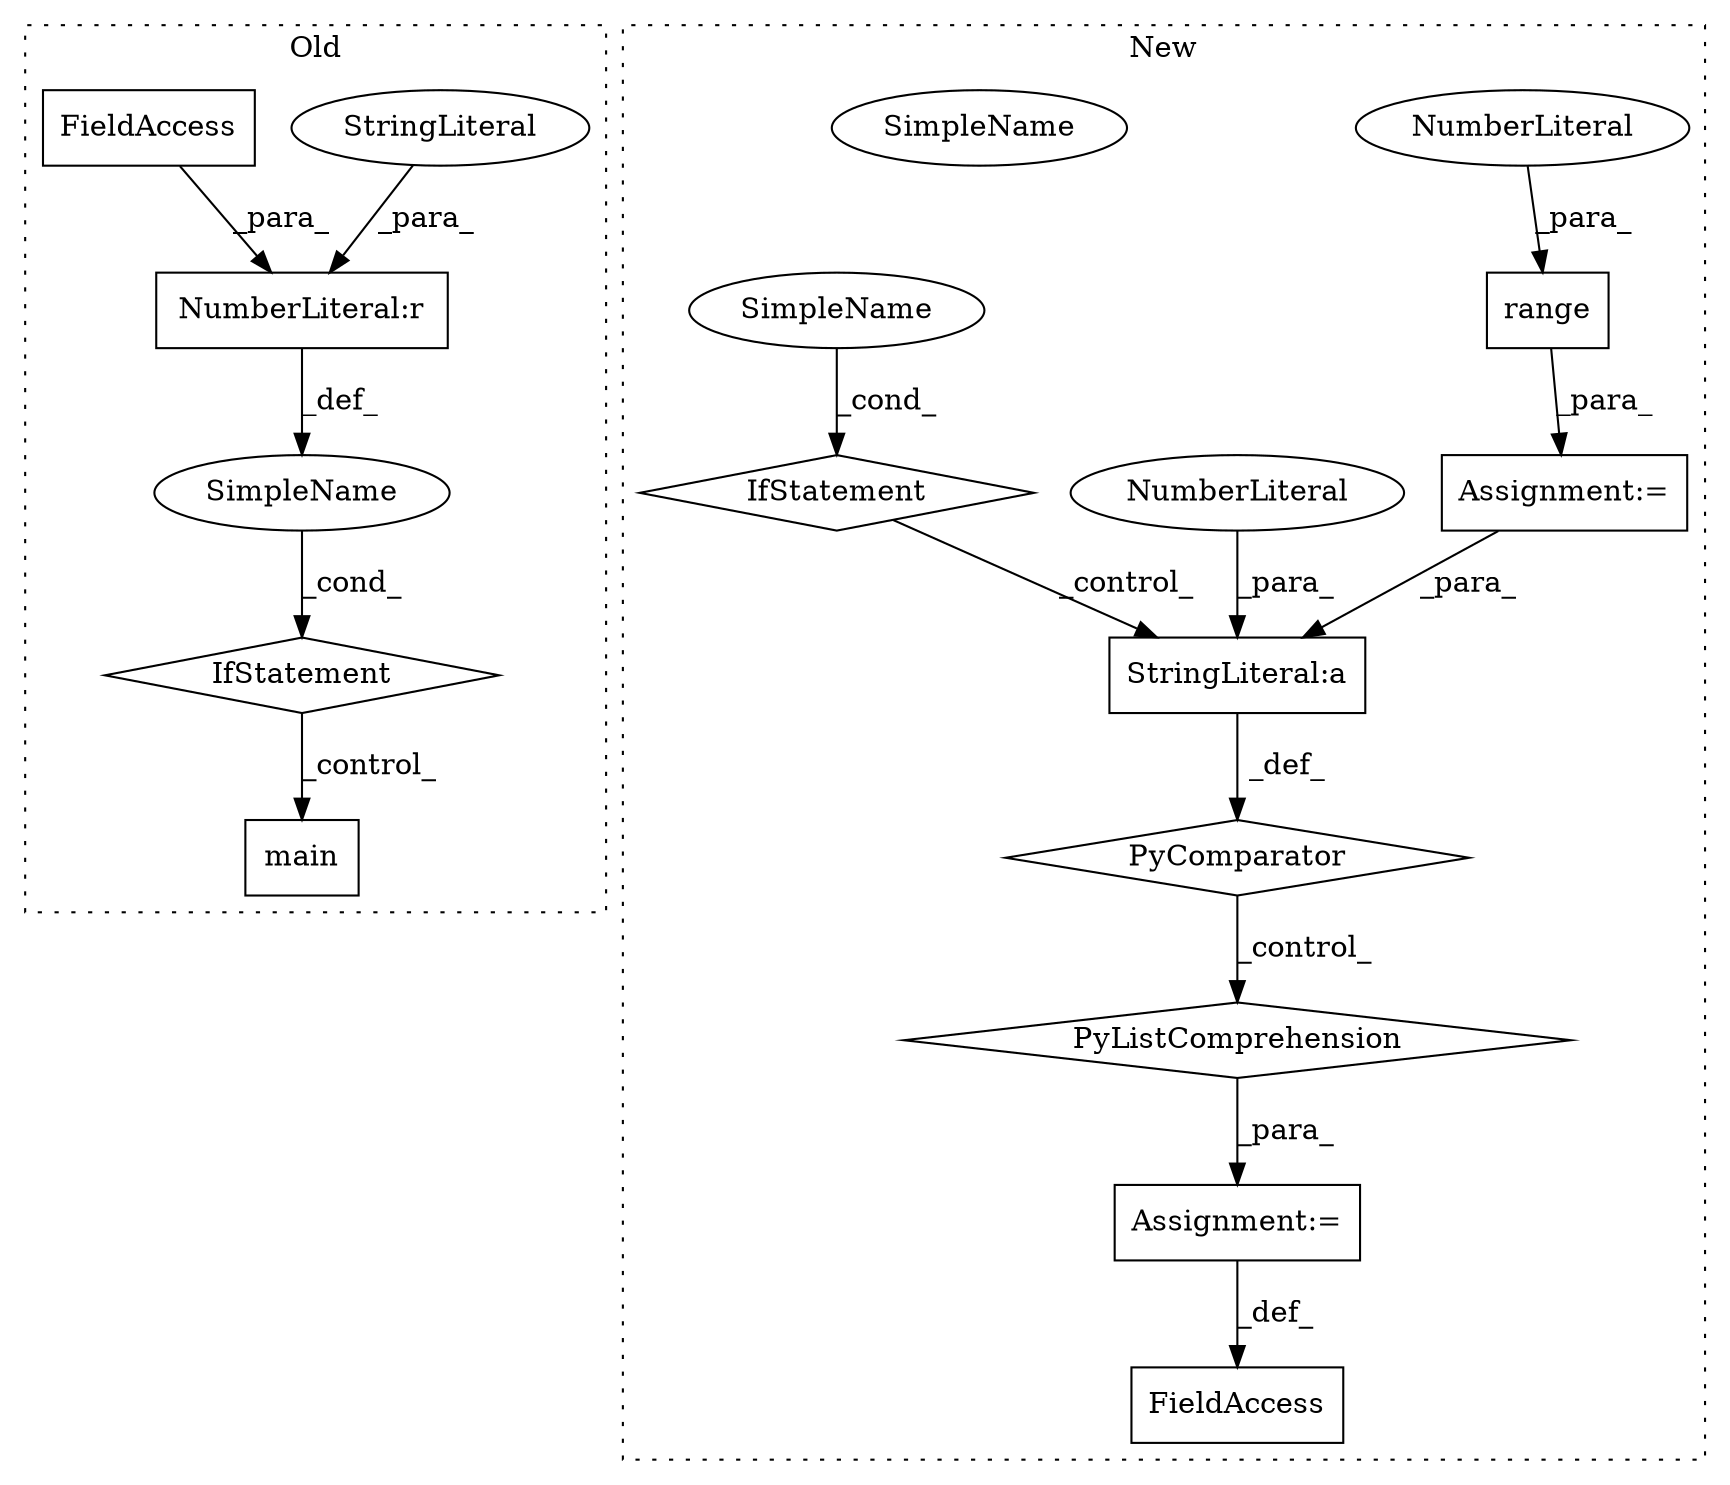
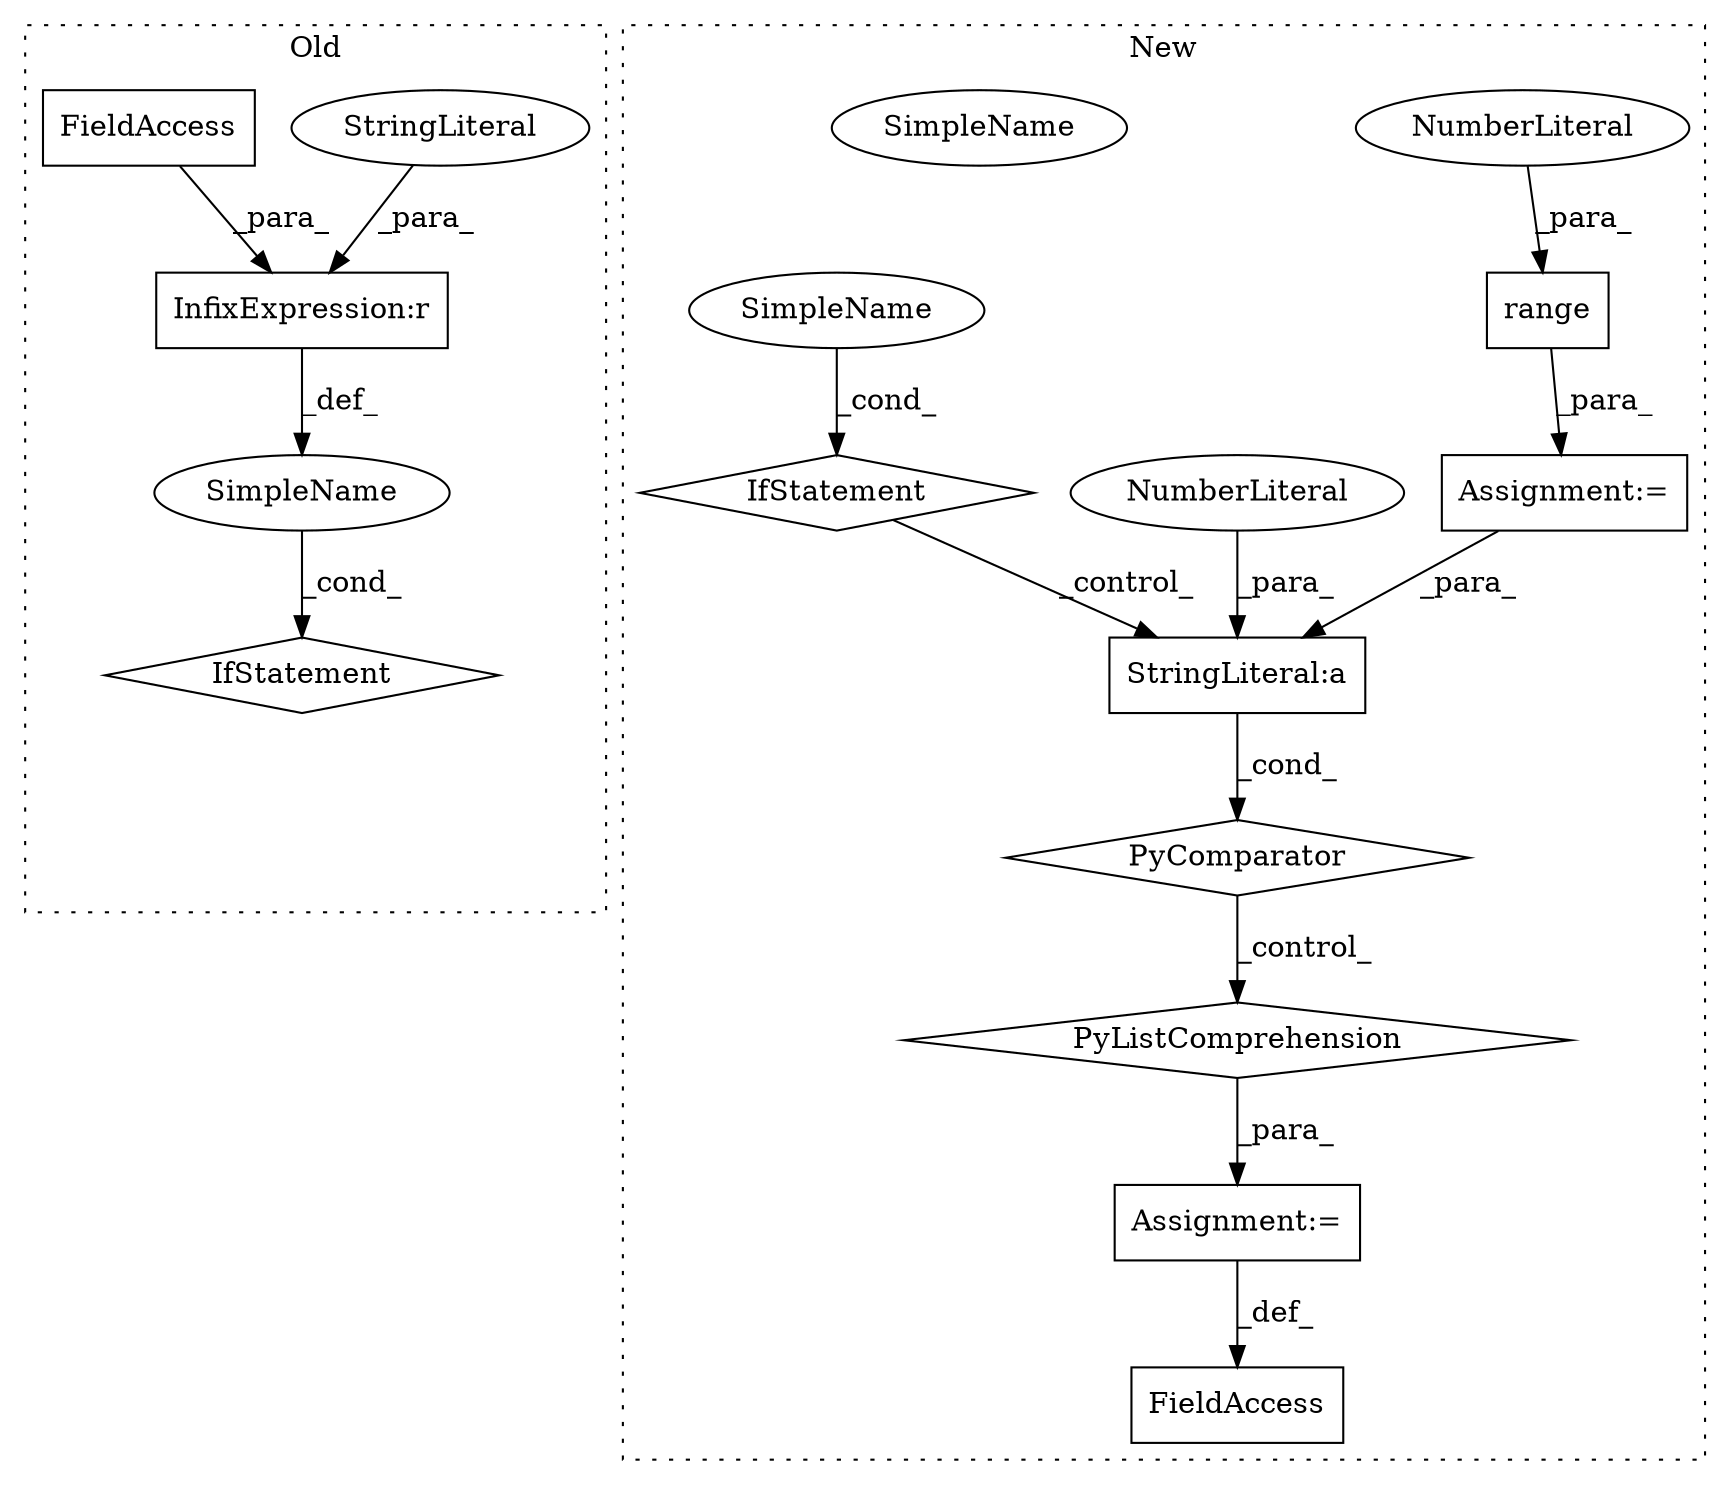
(302, 310) -> (302, 310)
(1288, 767) -> (1288, 767)
(302, 858) -> none
